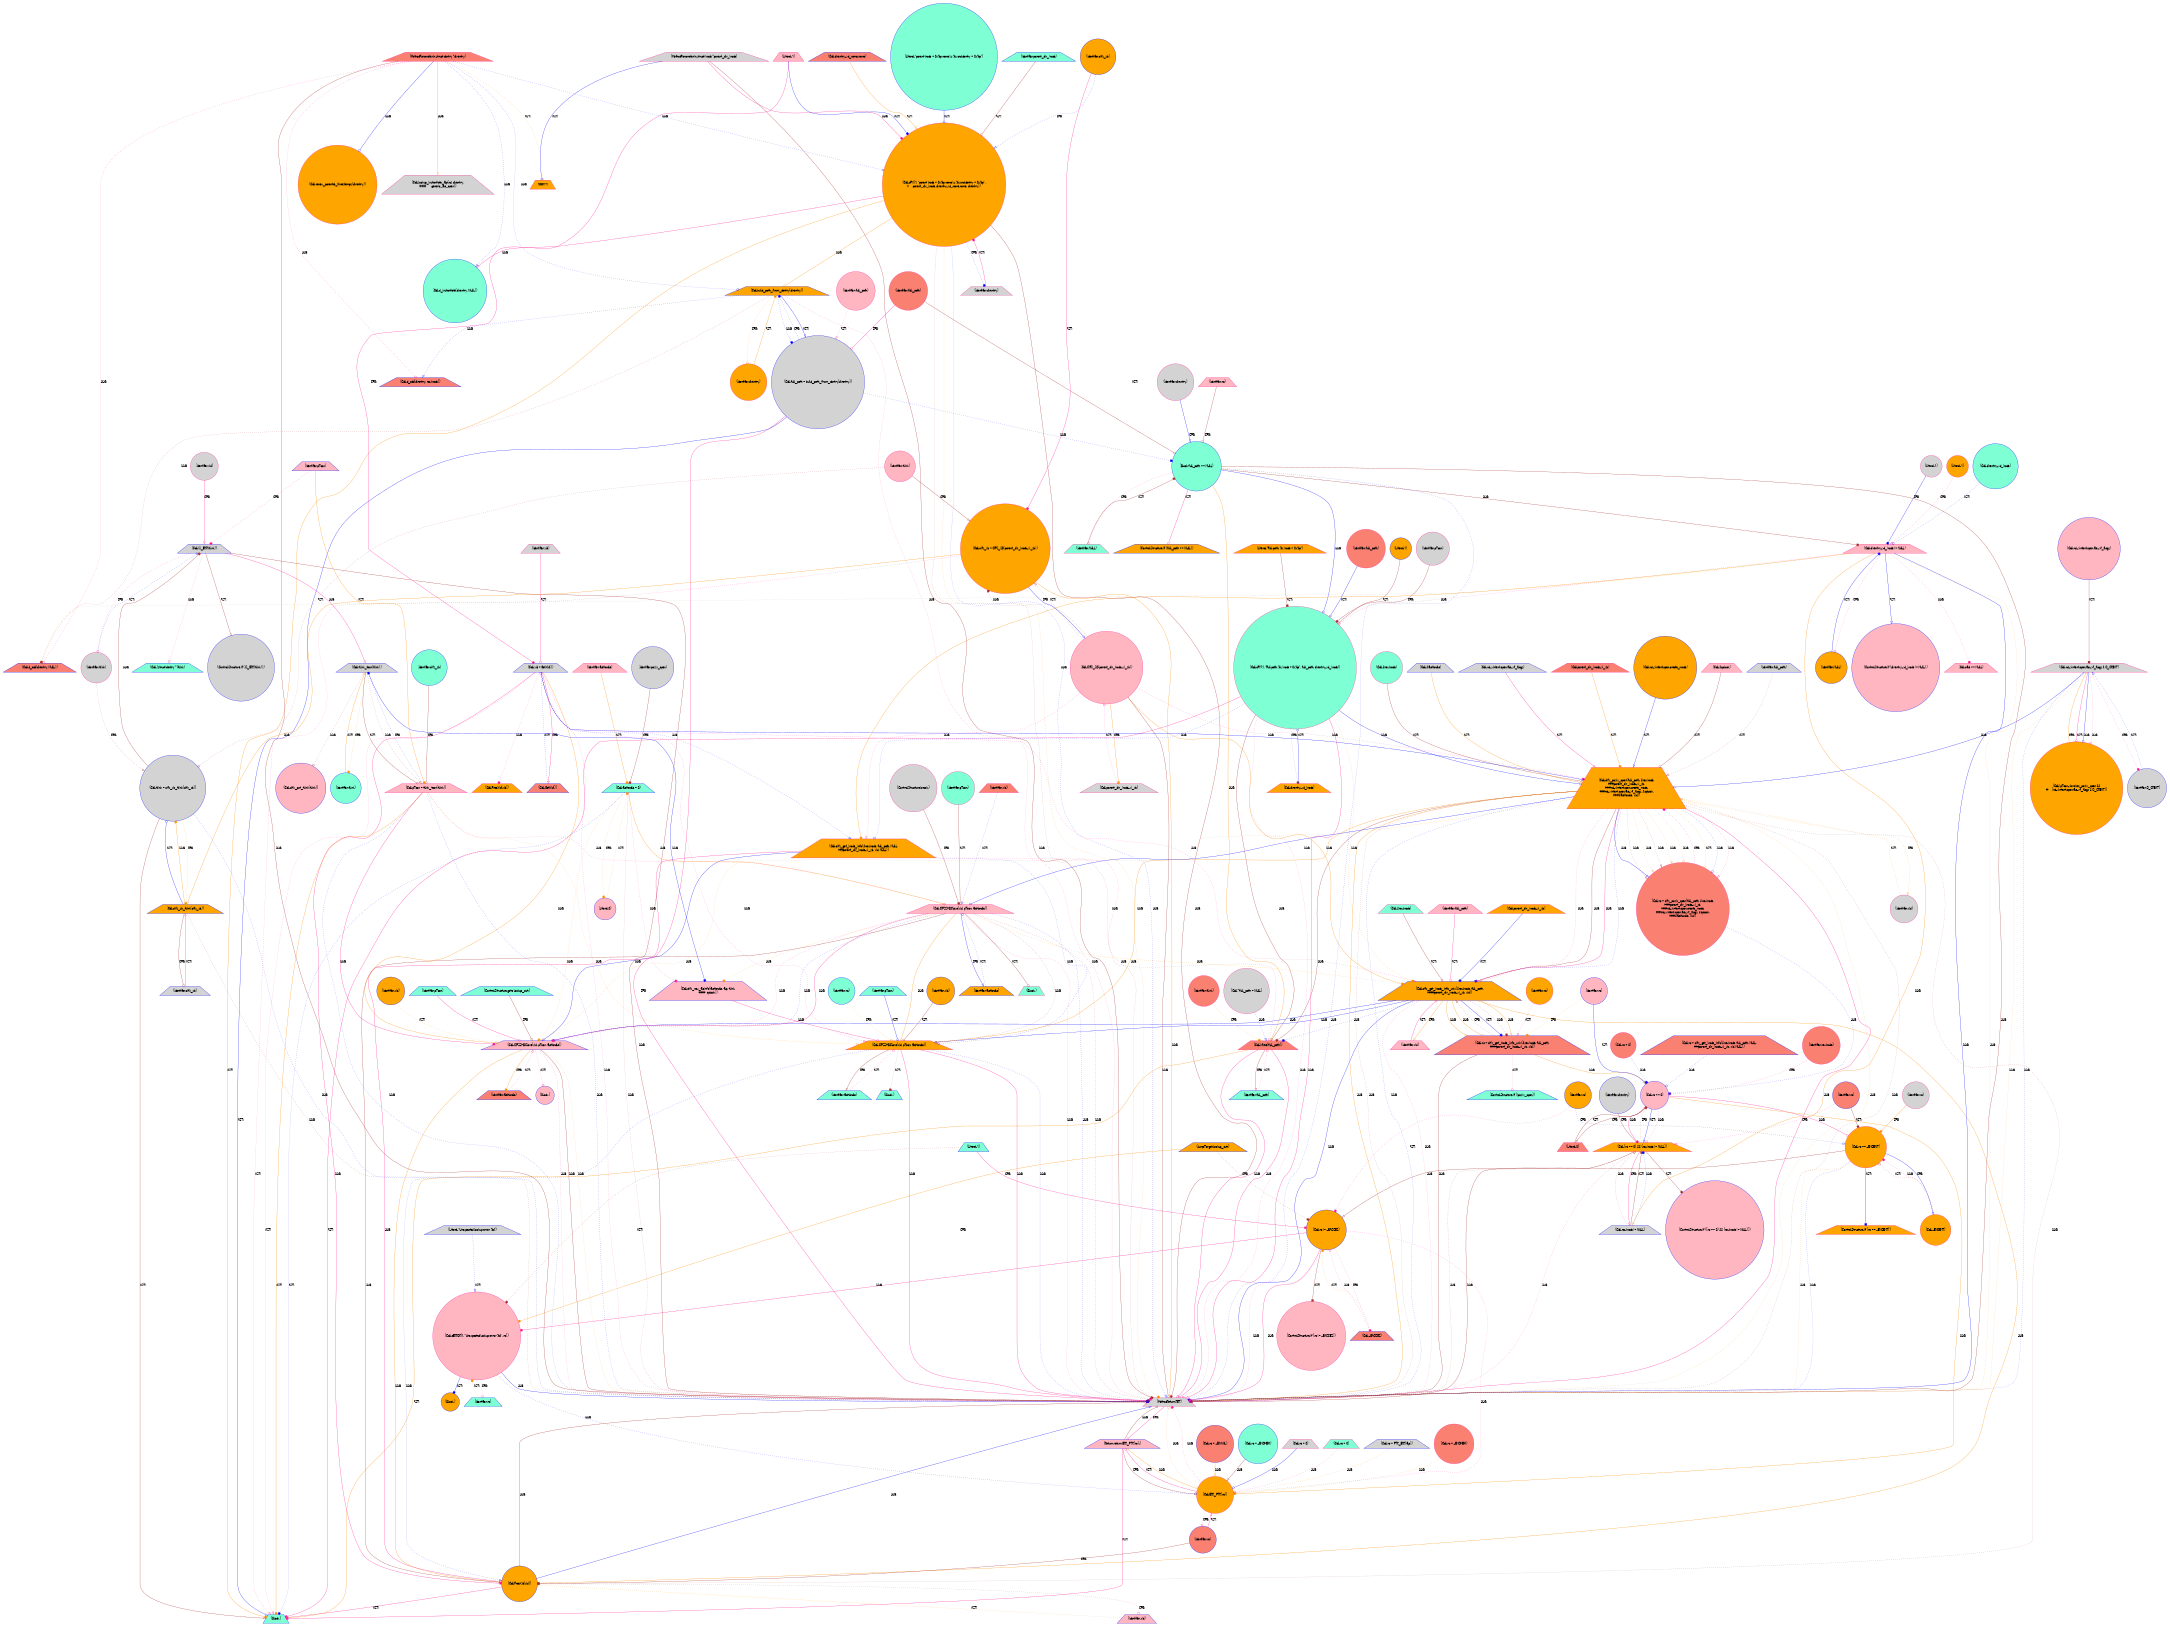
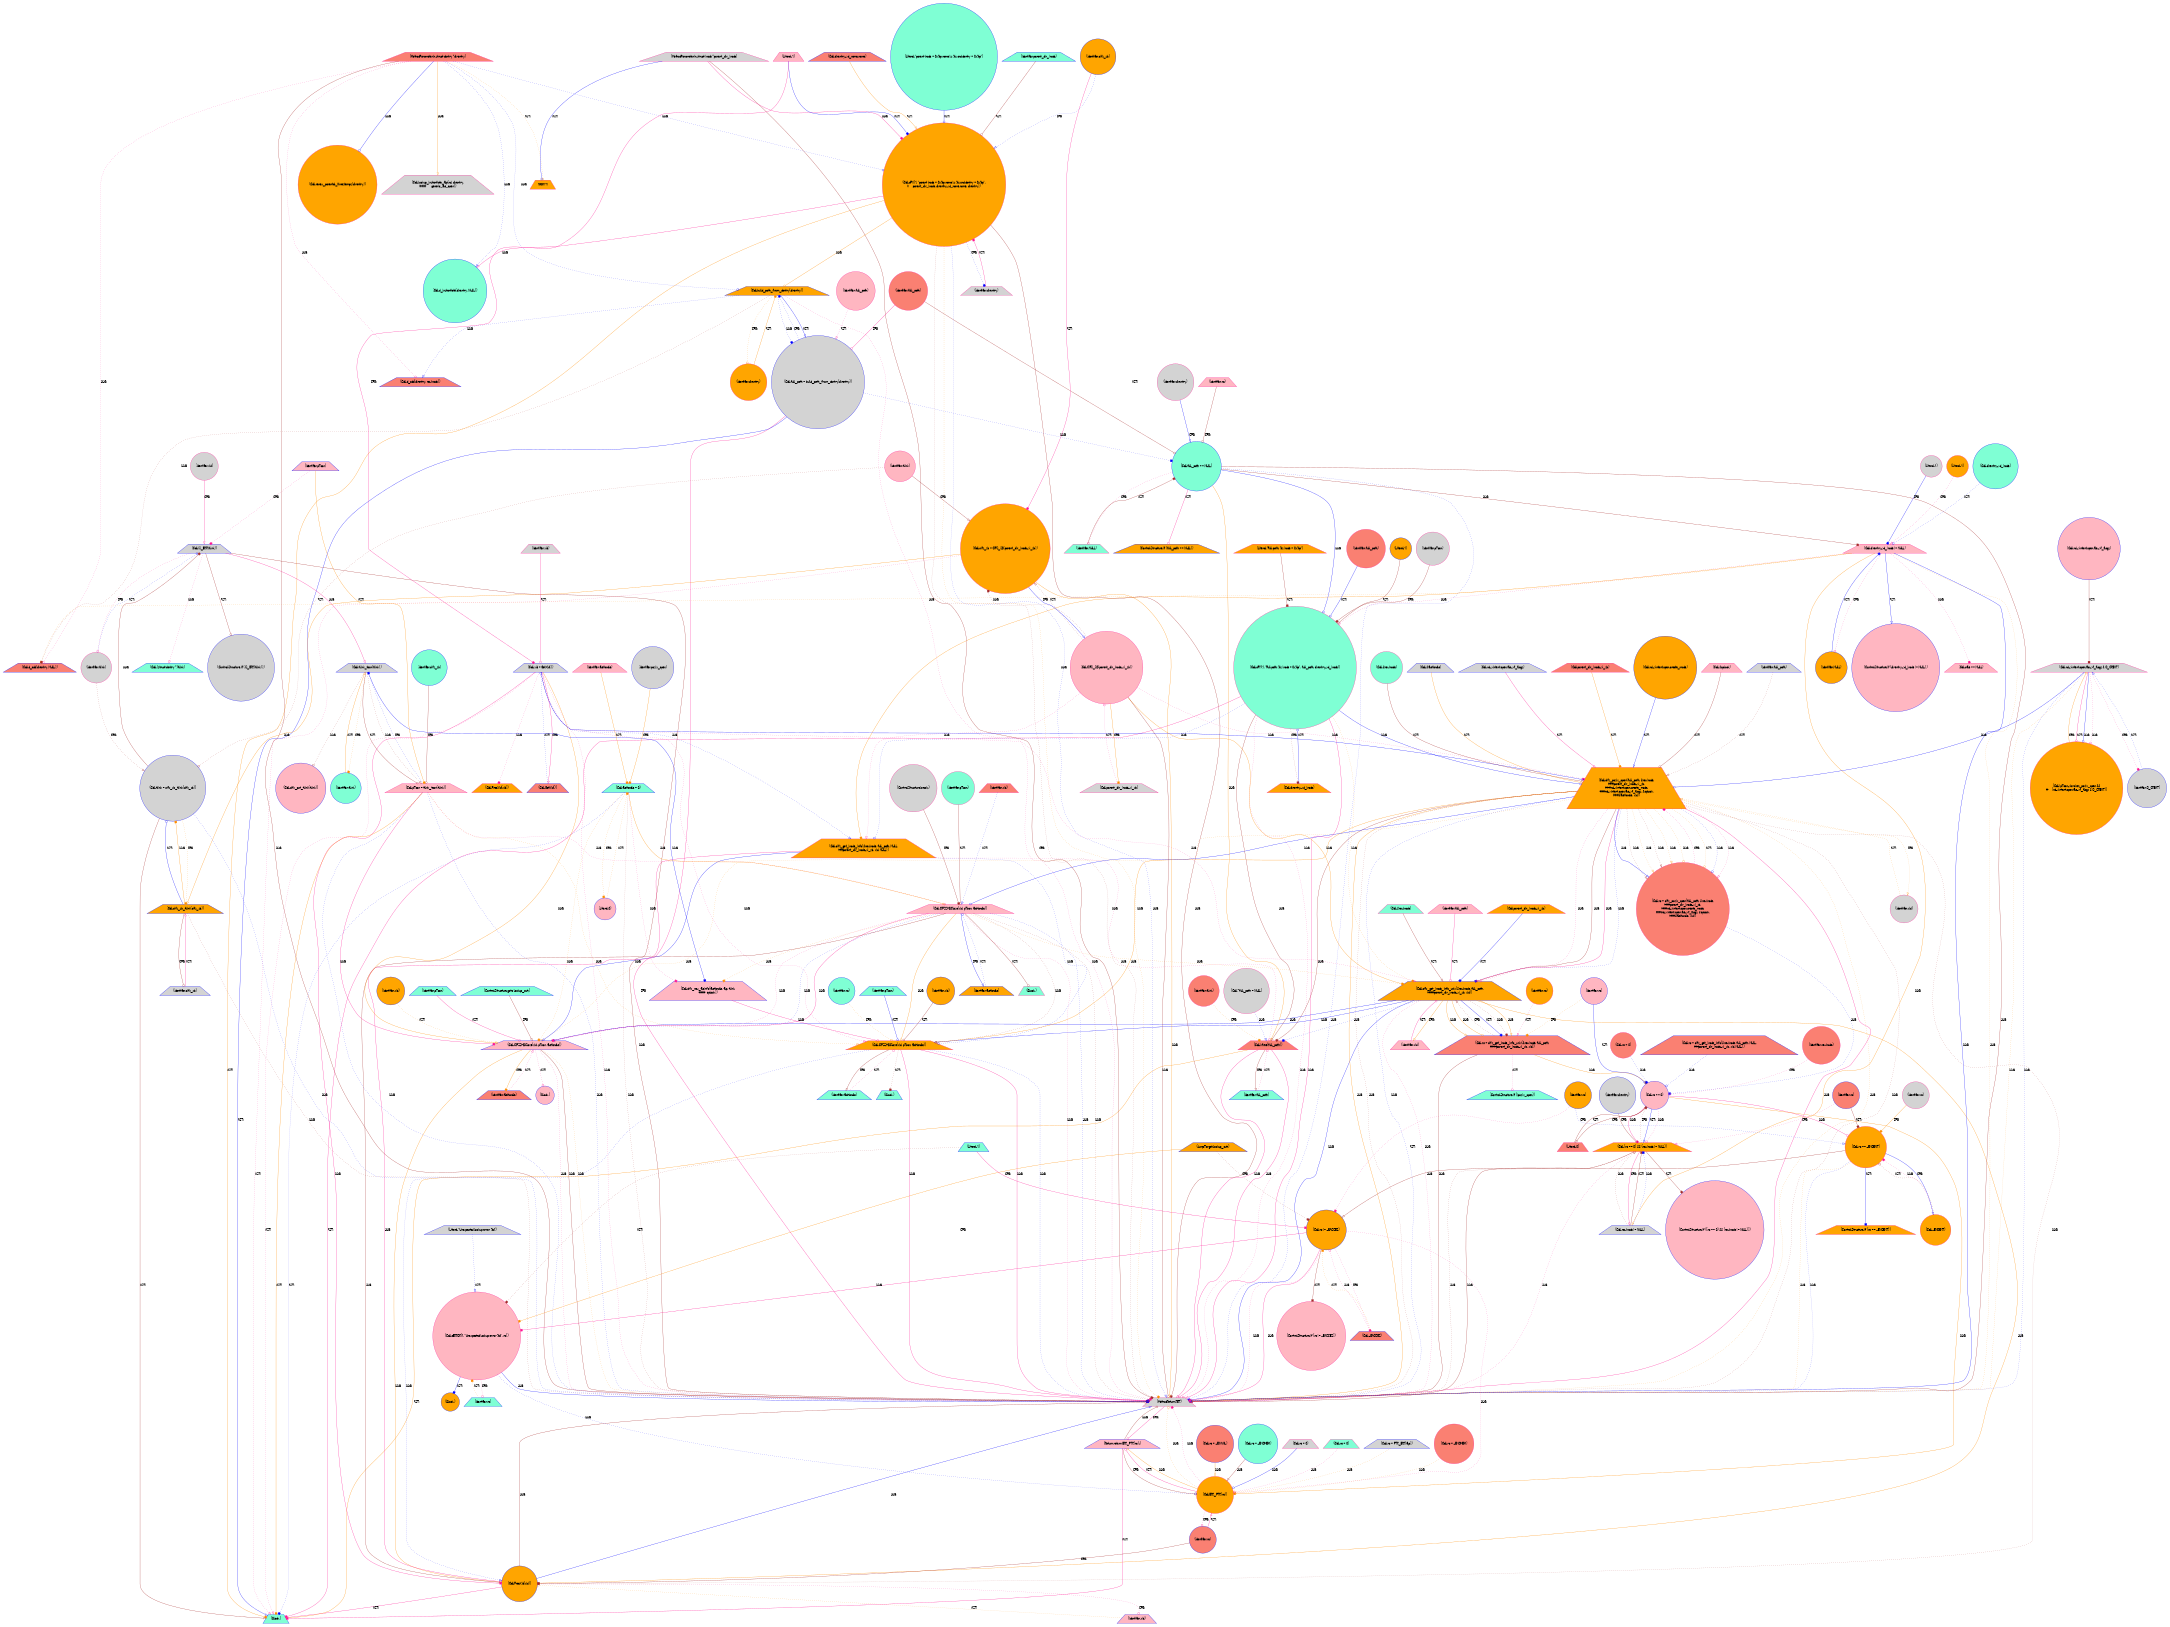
(1197, 466) -> (1197, 466)
(642, 735) -> (642, 735)
(1042, 848) -> (1042, 848)
